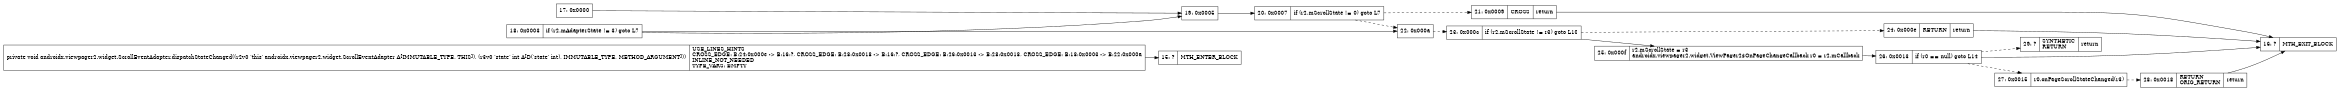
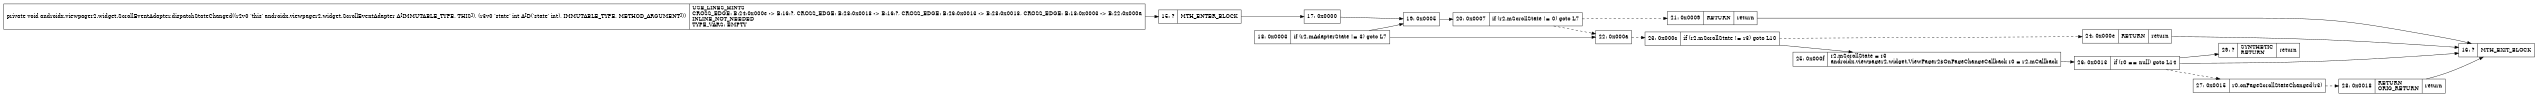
(1520, 12) -> (1719, 18)
none -> (1271, 17)
(1999, 50) -> (2197, 56)
